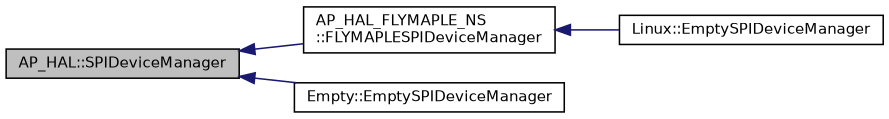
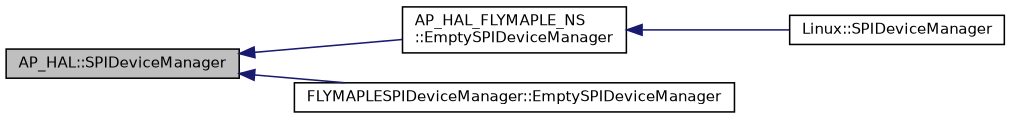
(429, 30) -> (514, 30)
(751, 30) -> (897, 30)
(429, 97) -> (514, 97)
